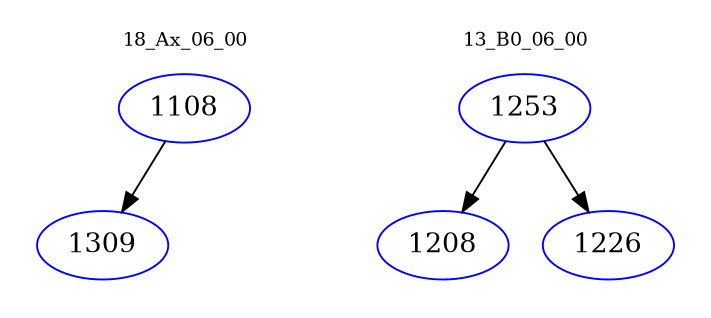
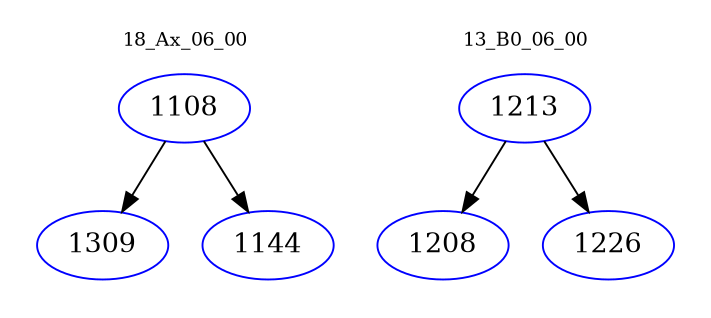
(525, 108) -> (525, 108)
none -> (268, 245)
